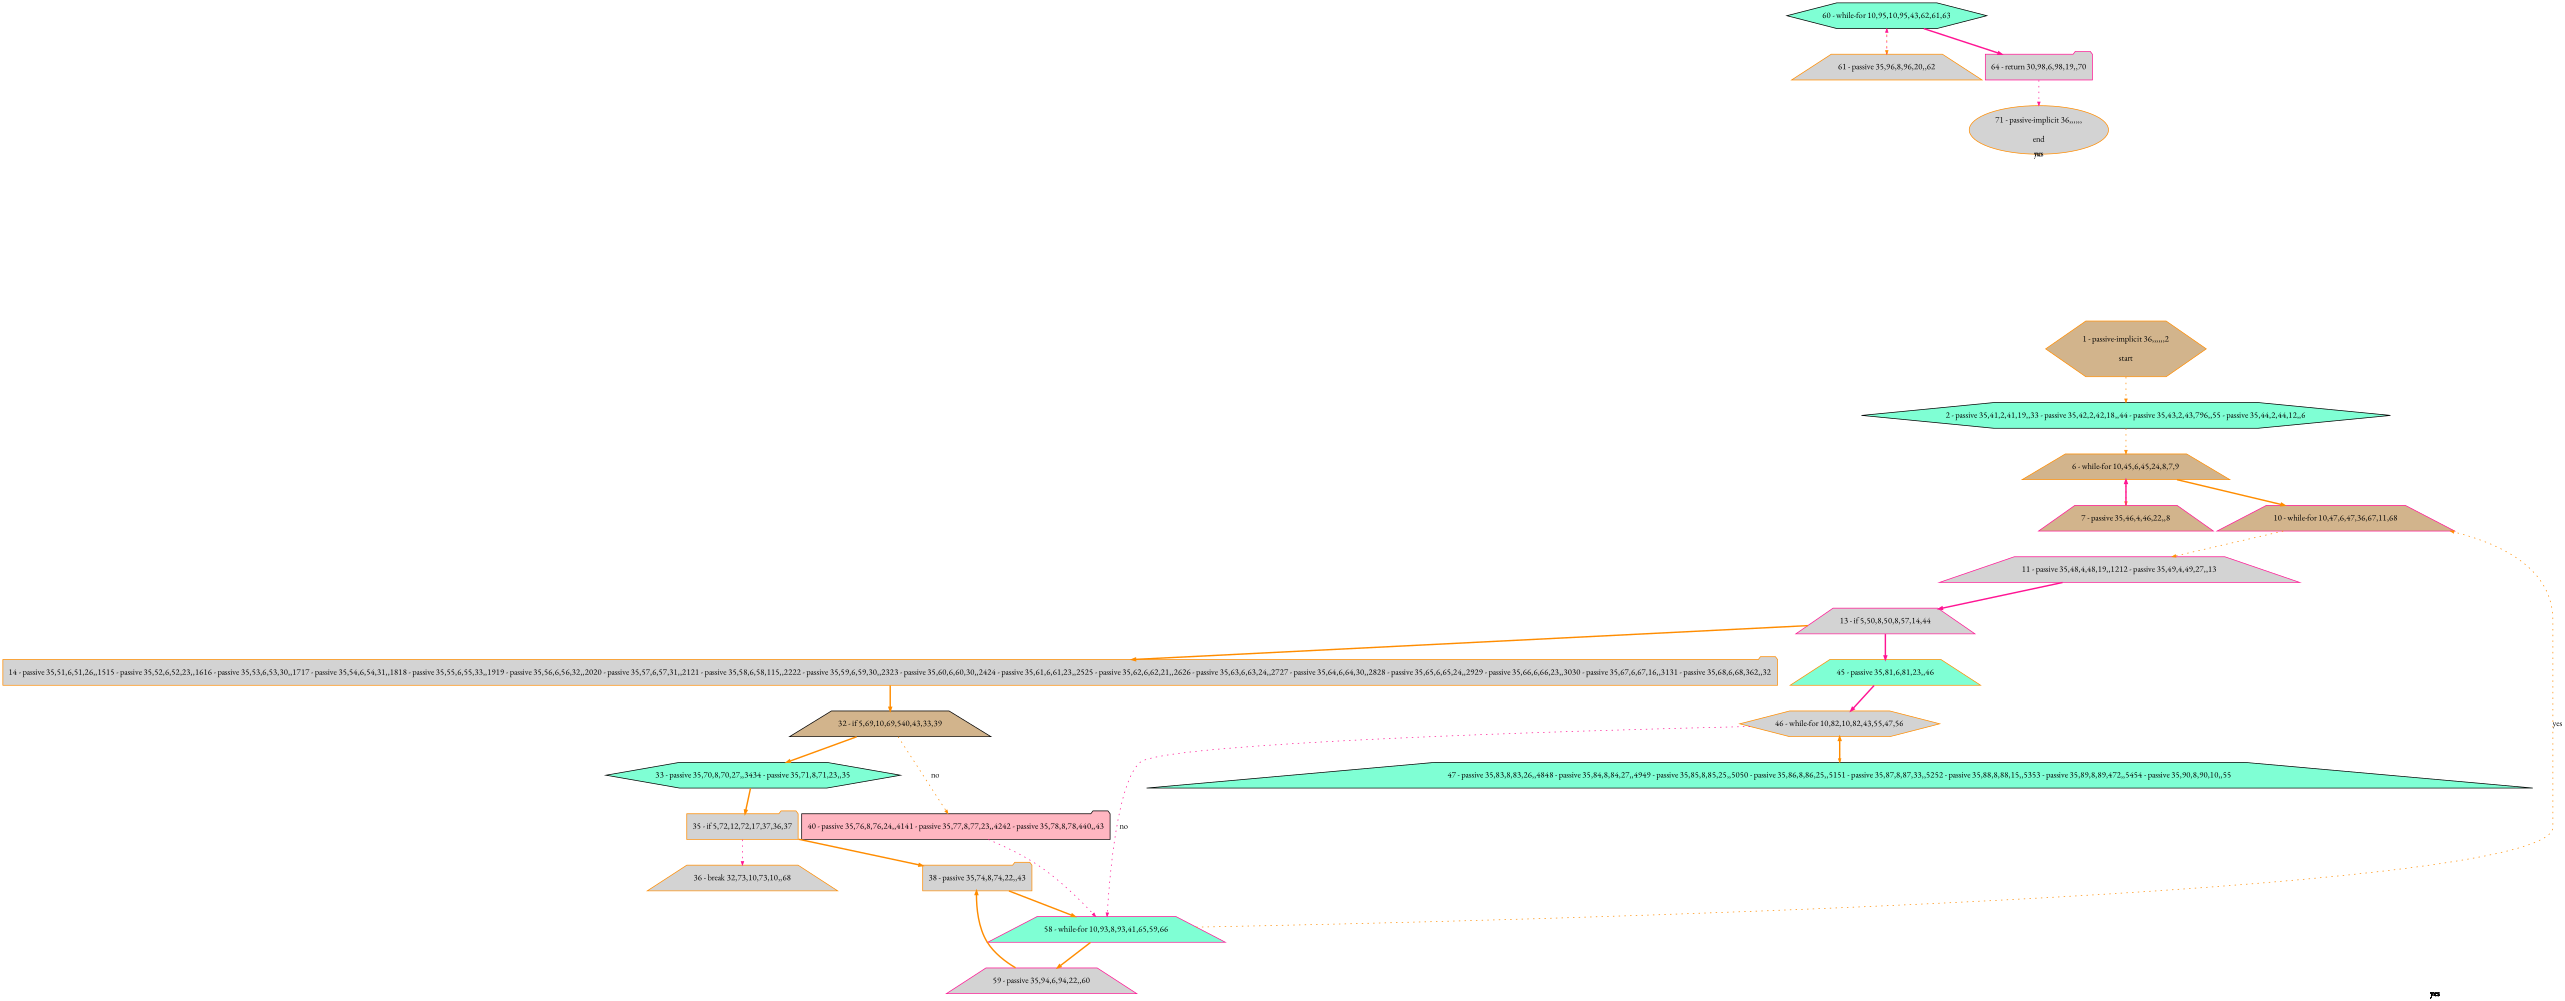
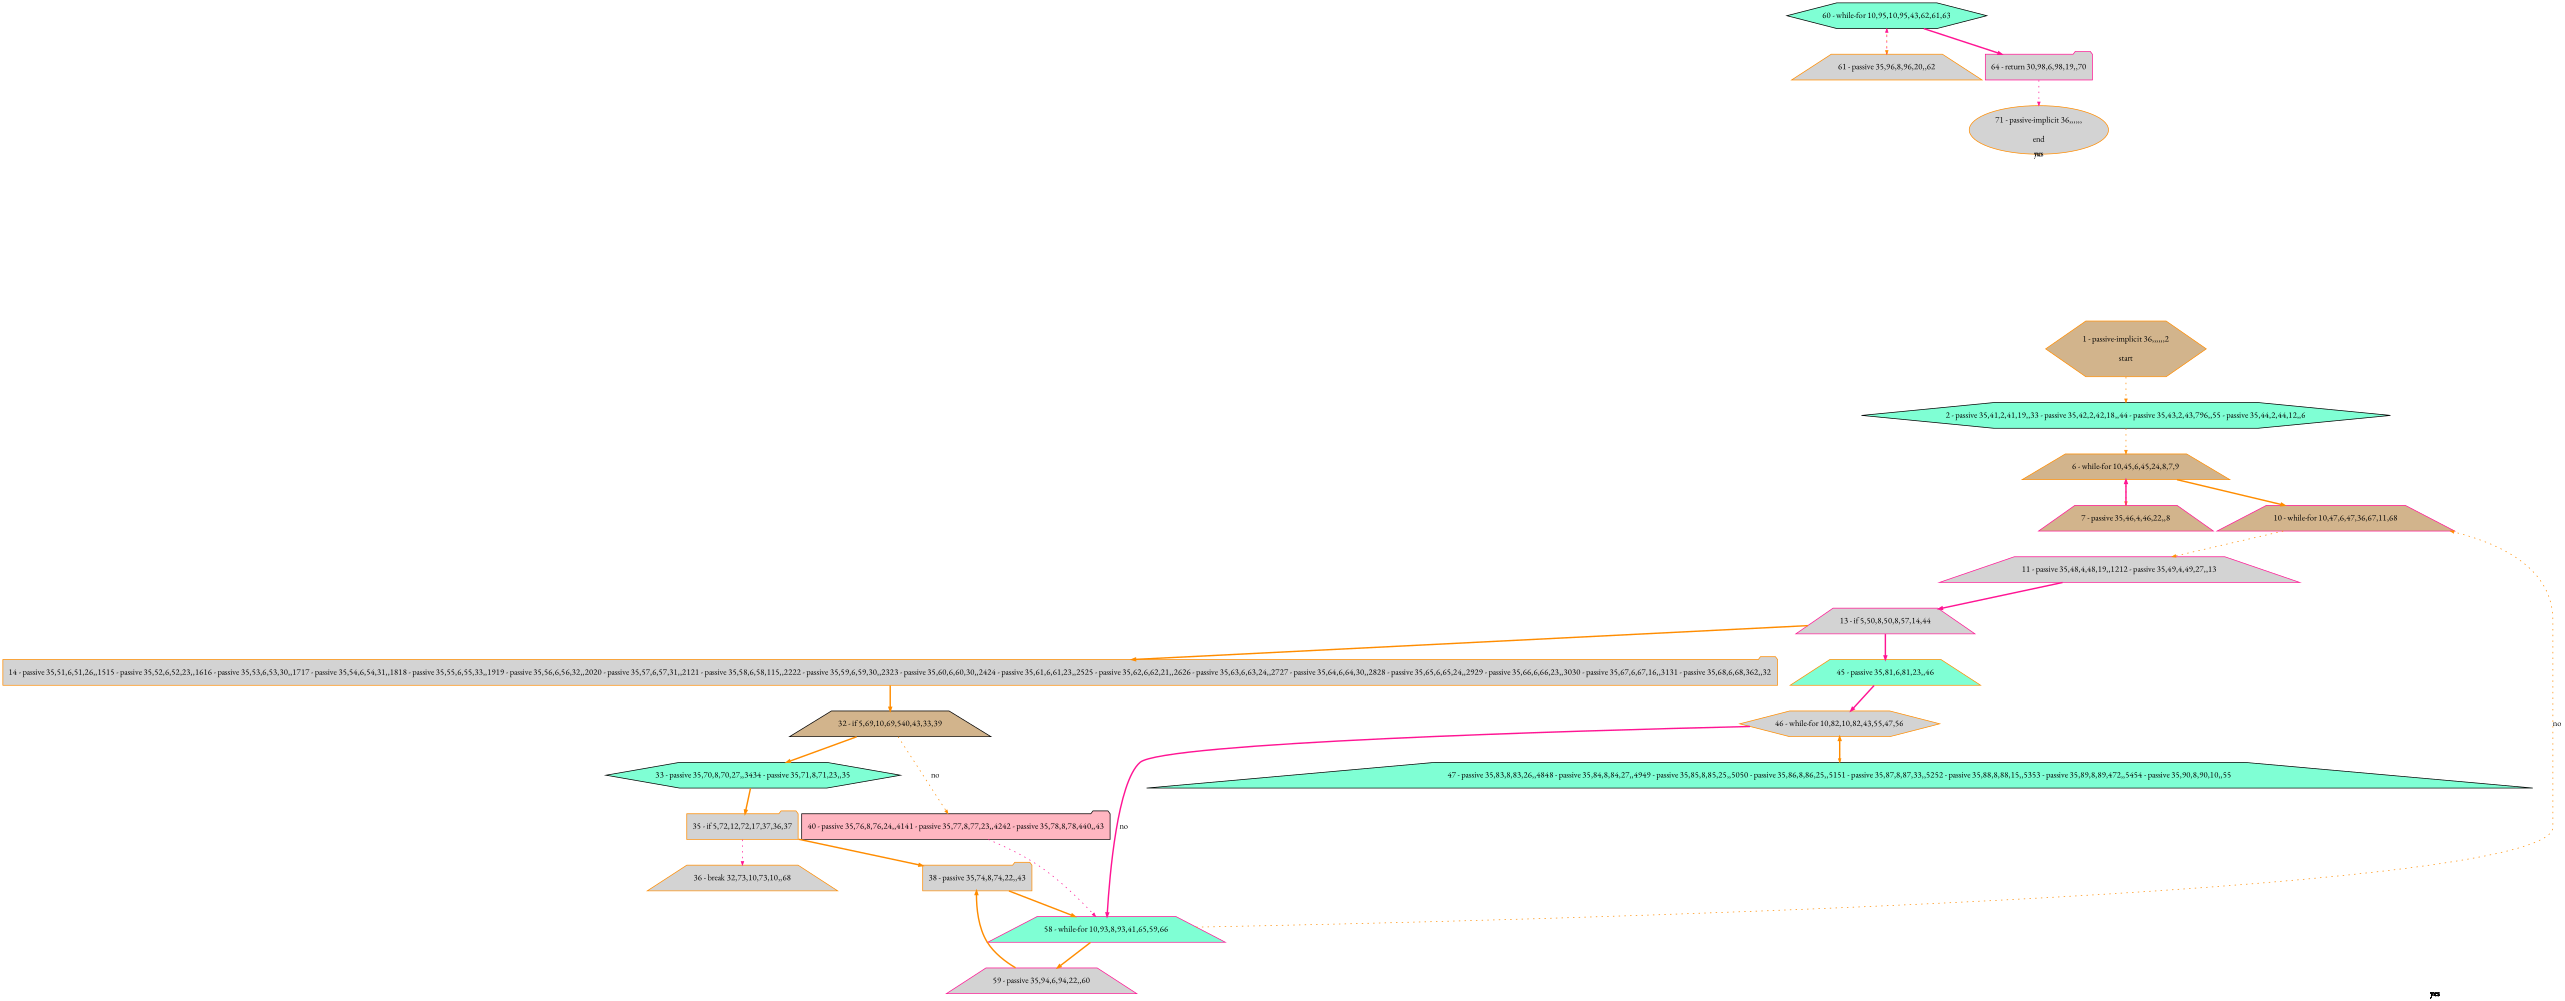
(2558, 724) -> (2558, 724)
(1366, 740) -> (1366, 740)
